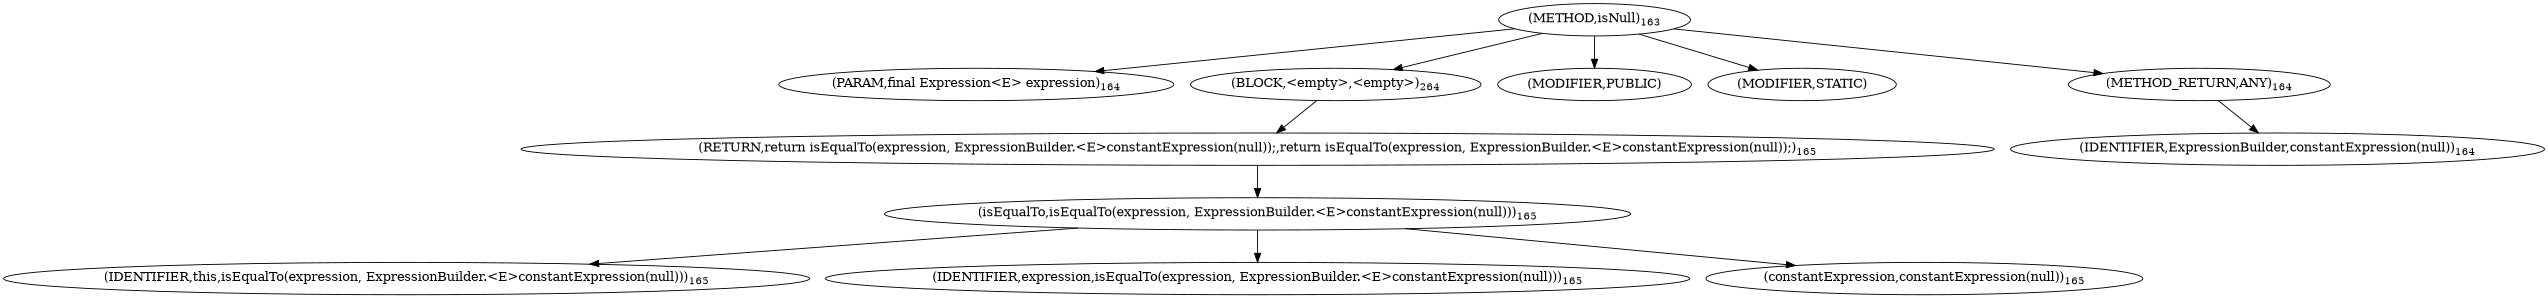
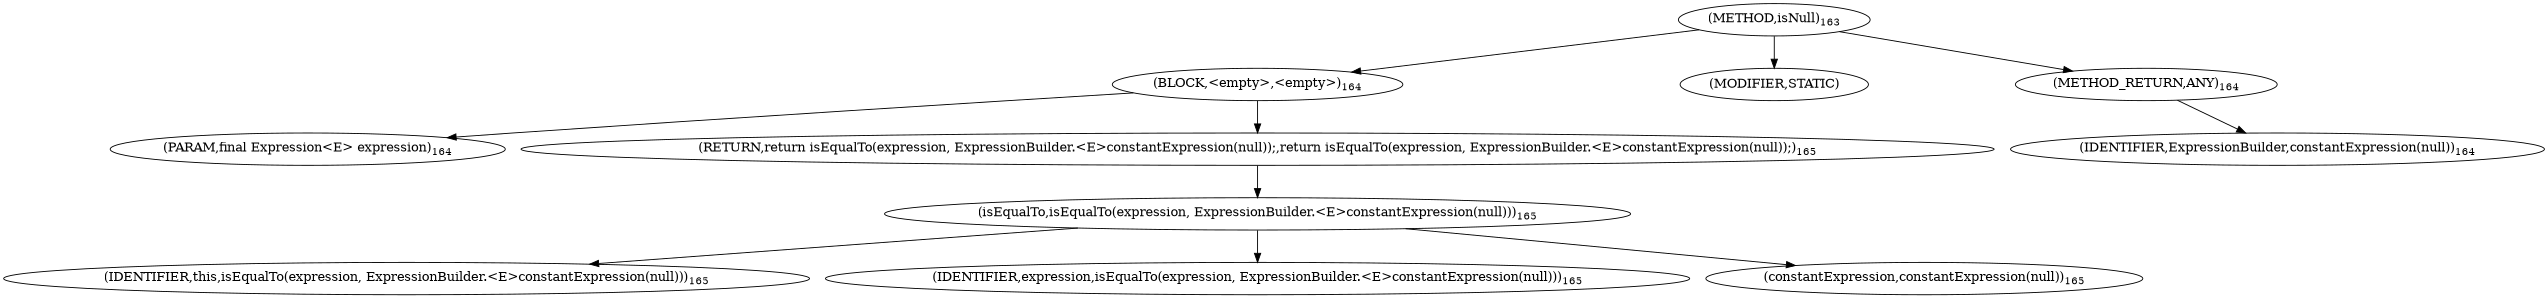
(1309, 50) -> (795, 114)
(1430, 83) -> (1352, 83)
(1595, 84) -> none
